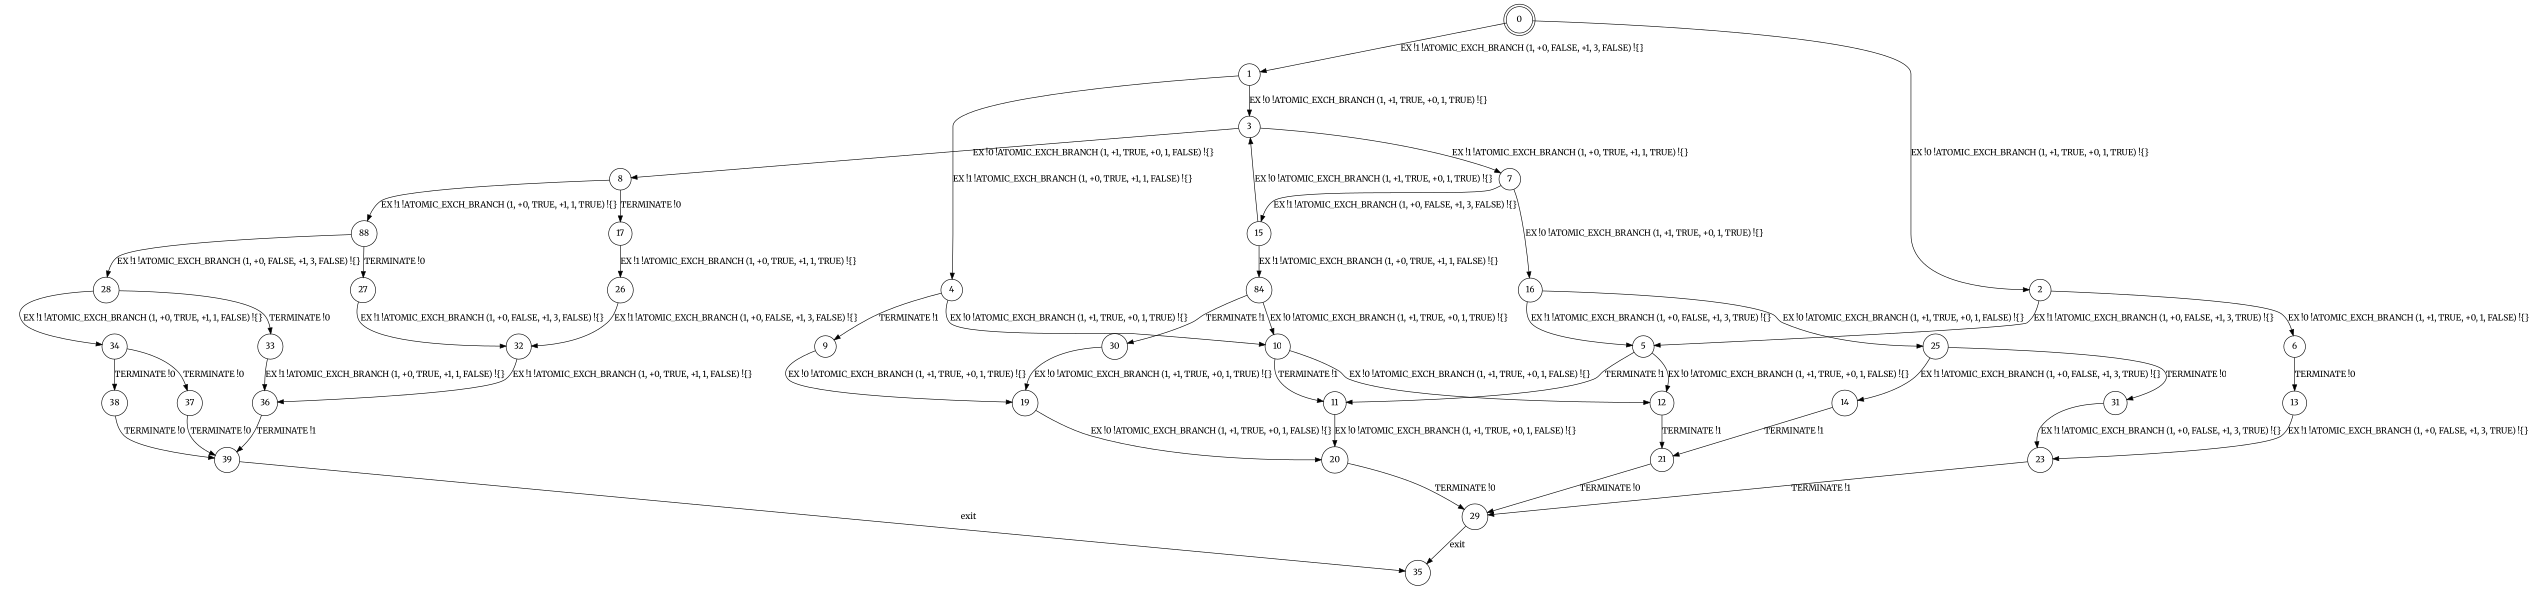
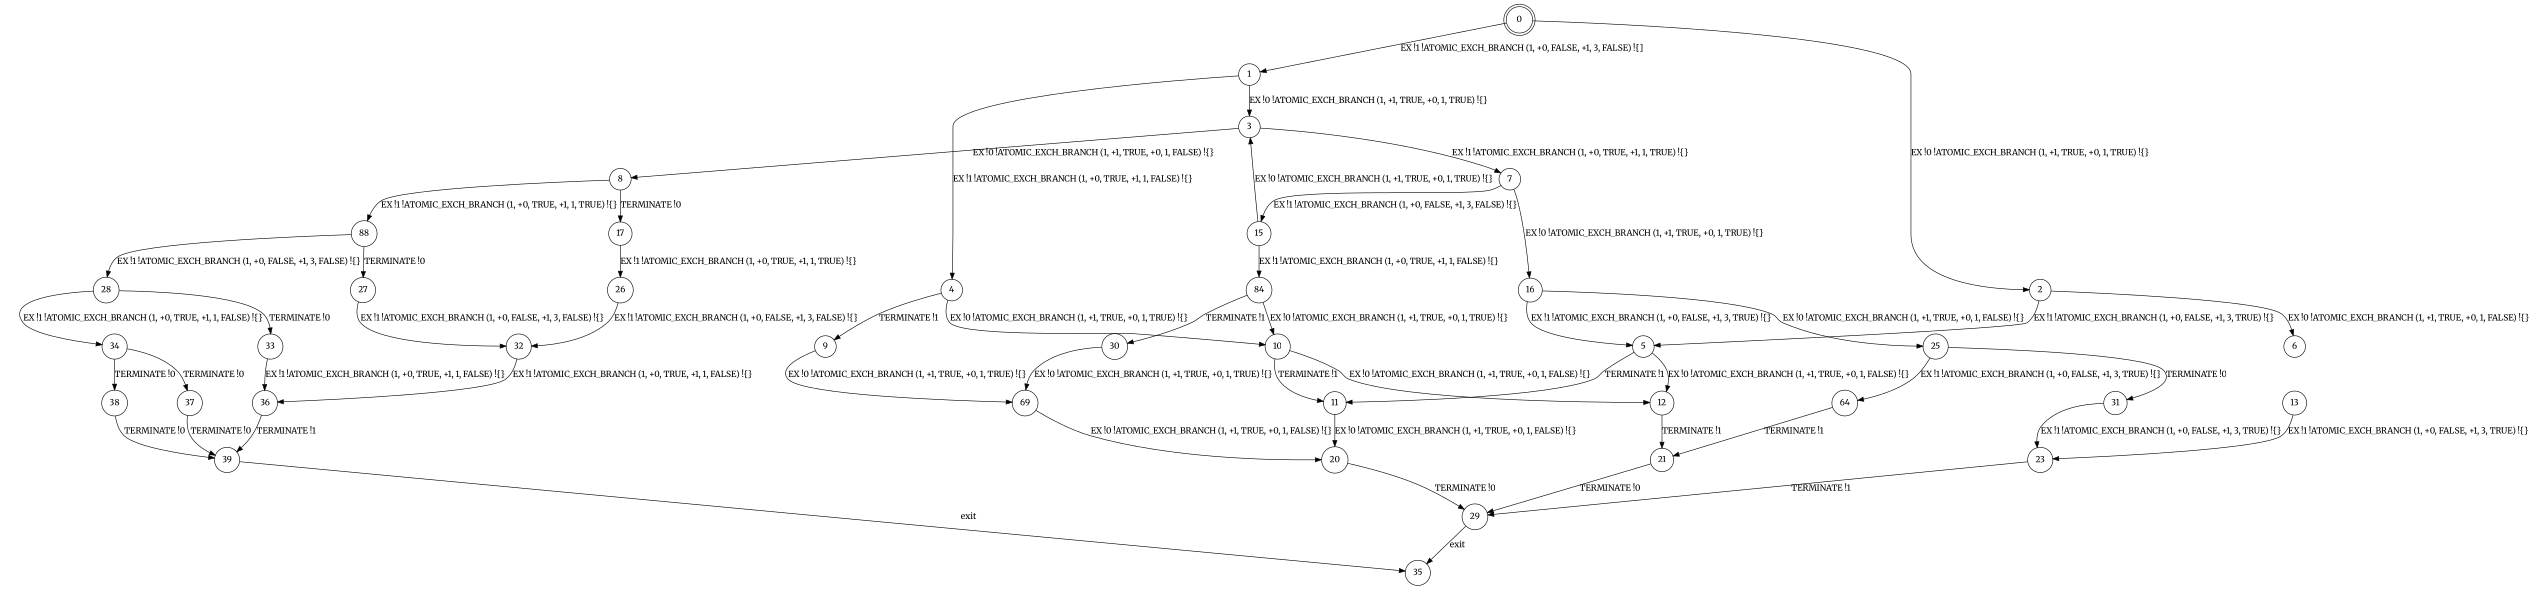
(2295, 371) -> none
(1025, 403) -> (1025, 403)
(1845, 403) -> (1845, 403)
